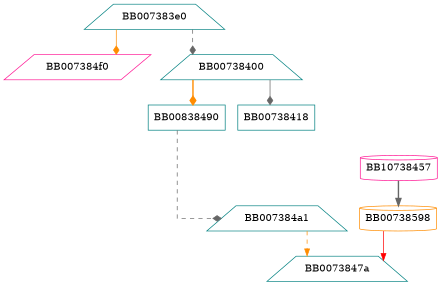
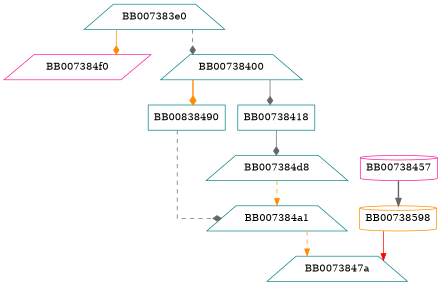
none -> (277, 168)
(399, 168) -> (399, 168)
